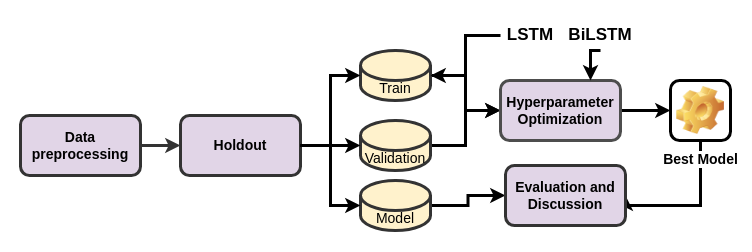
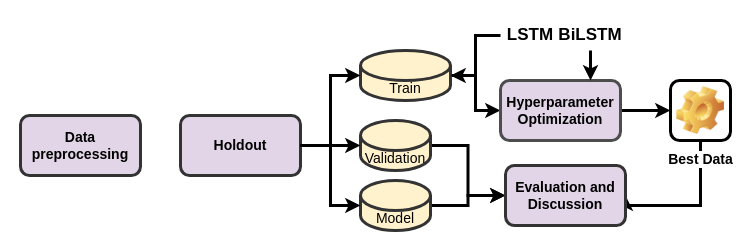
(601, 36) -> (591, 36)
(396, 76) -> (406, 76)
(466, 130) -> (468, 167)
(155, 146) -> none
(701, 160) -> (701, 160)
